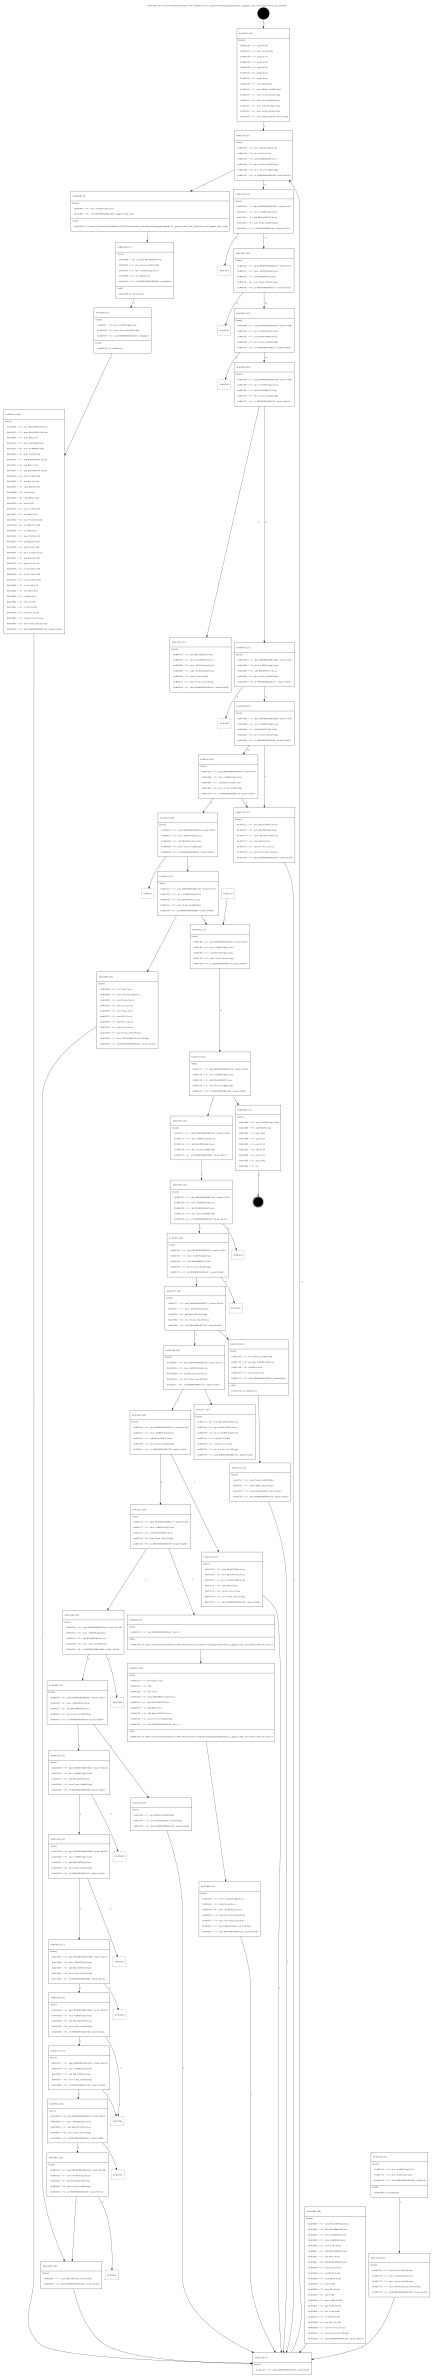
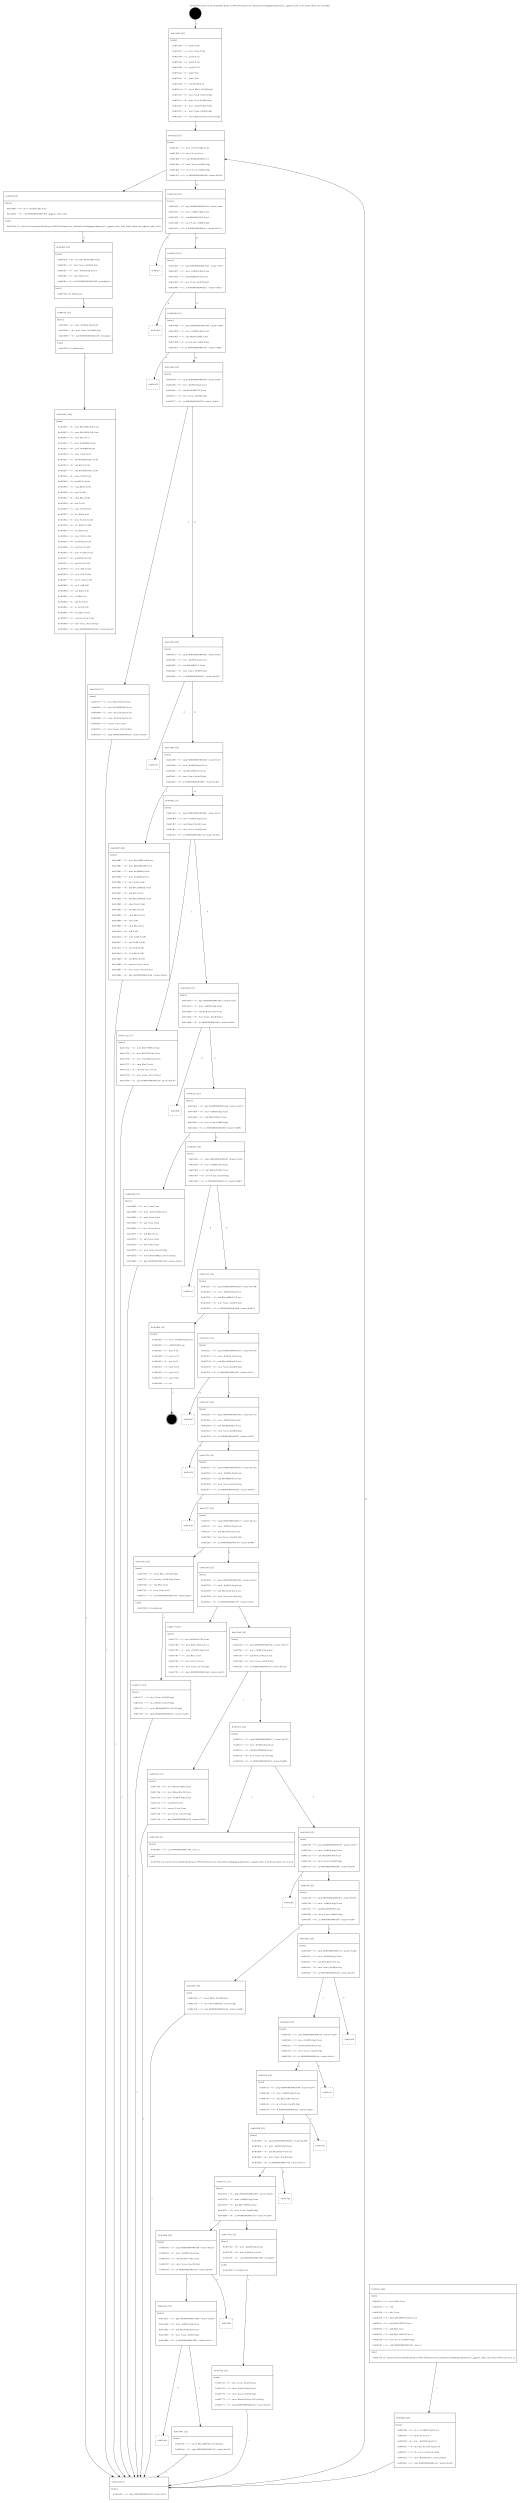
(264, 775) -> (154, 813)
(225, 910) -> (200, 1235)
none -> (188, 1419)
none -> (106, 1609)
(42, 1634) -> (128, 1870)
(201, 1655) -> none
(111, 2101) -> (247, 2224)
